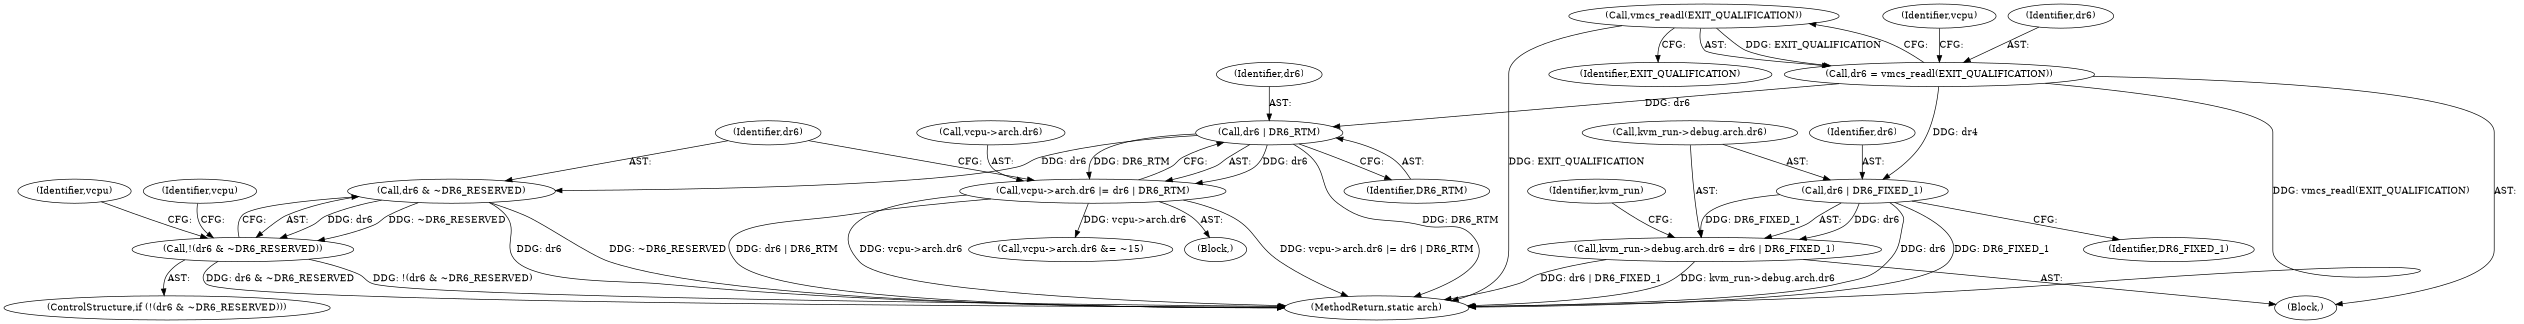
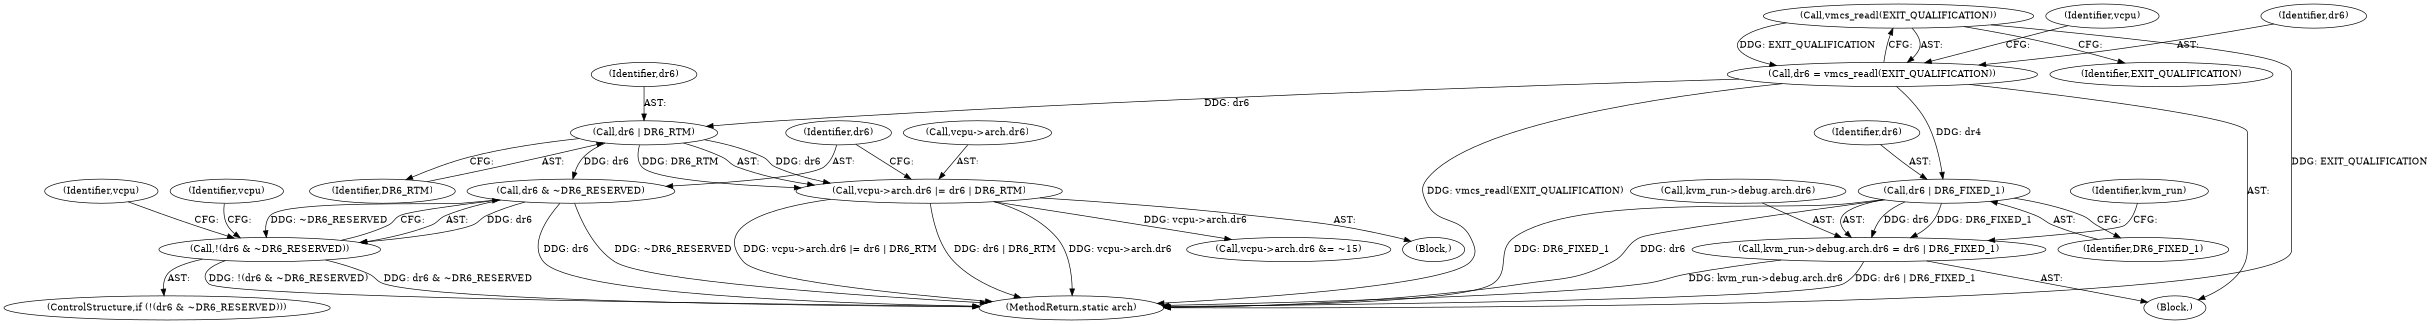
(1178, 161) -> none
(1773, 161) -> (2047, 222)
(1413, 224) -> none
